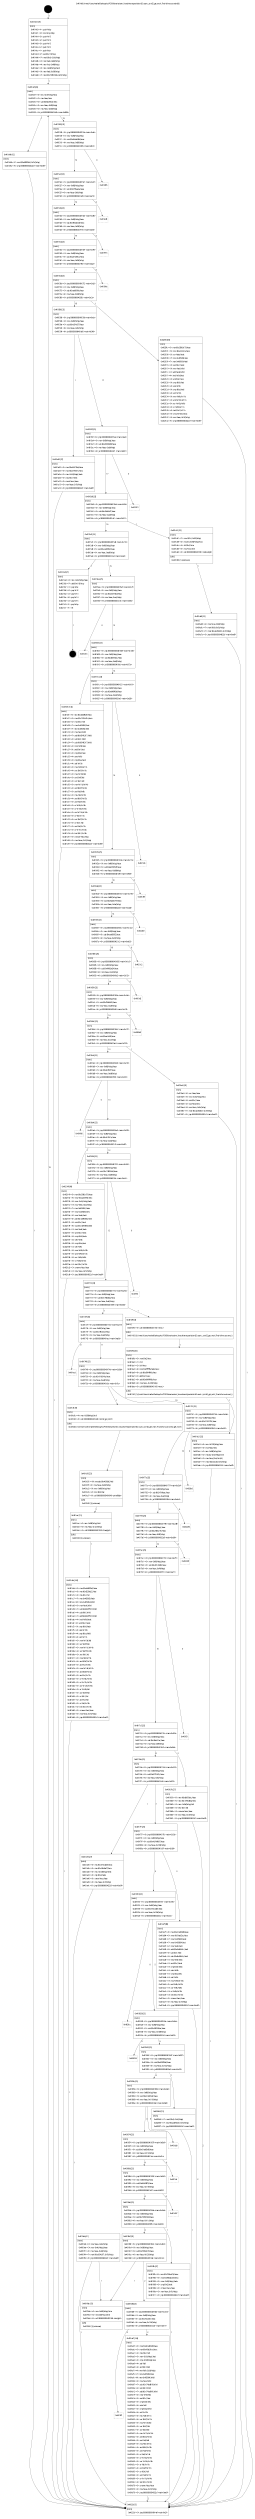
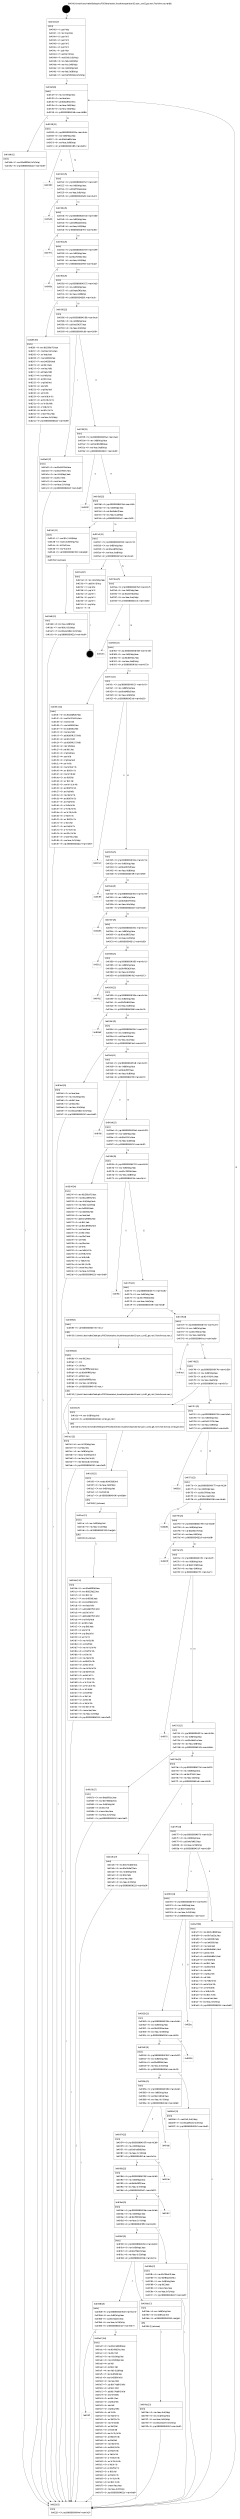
(100, 2280) -> (161, 2365)
